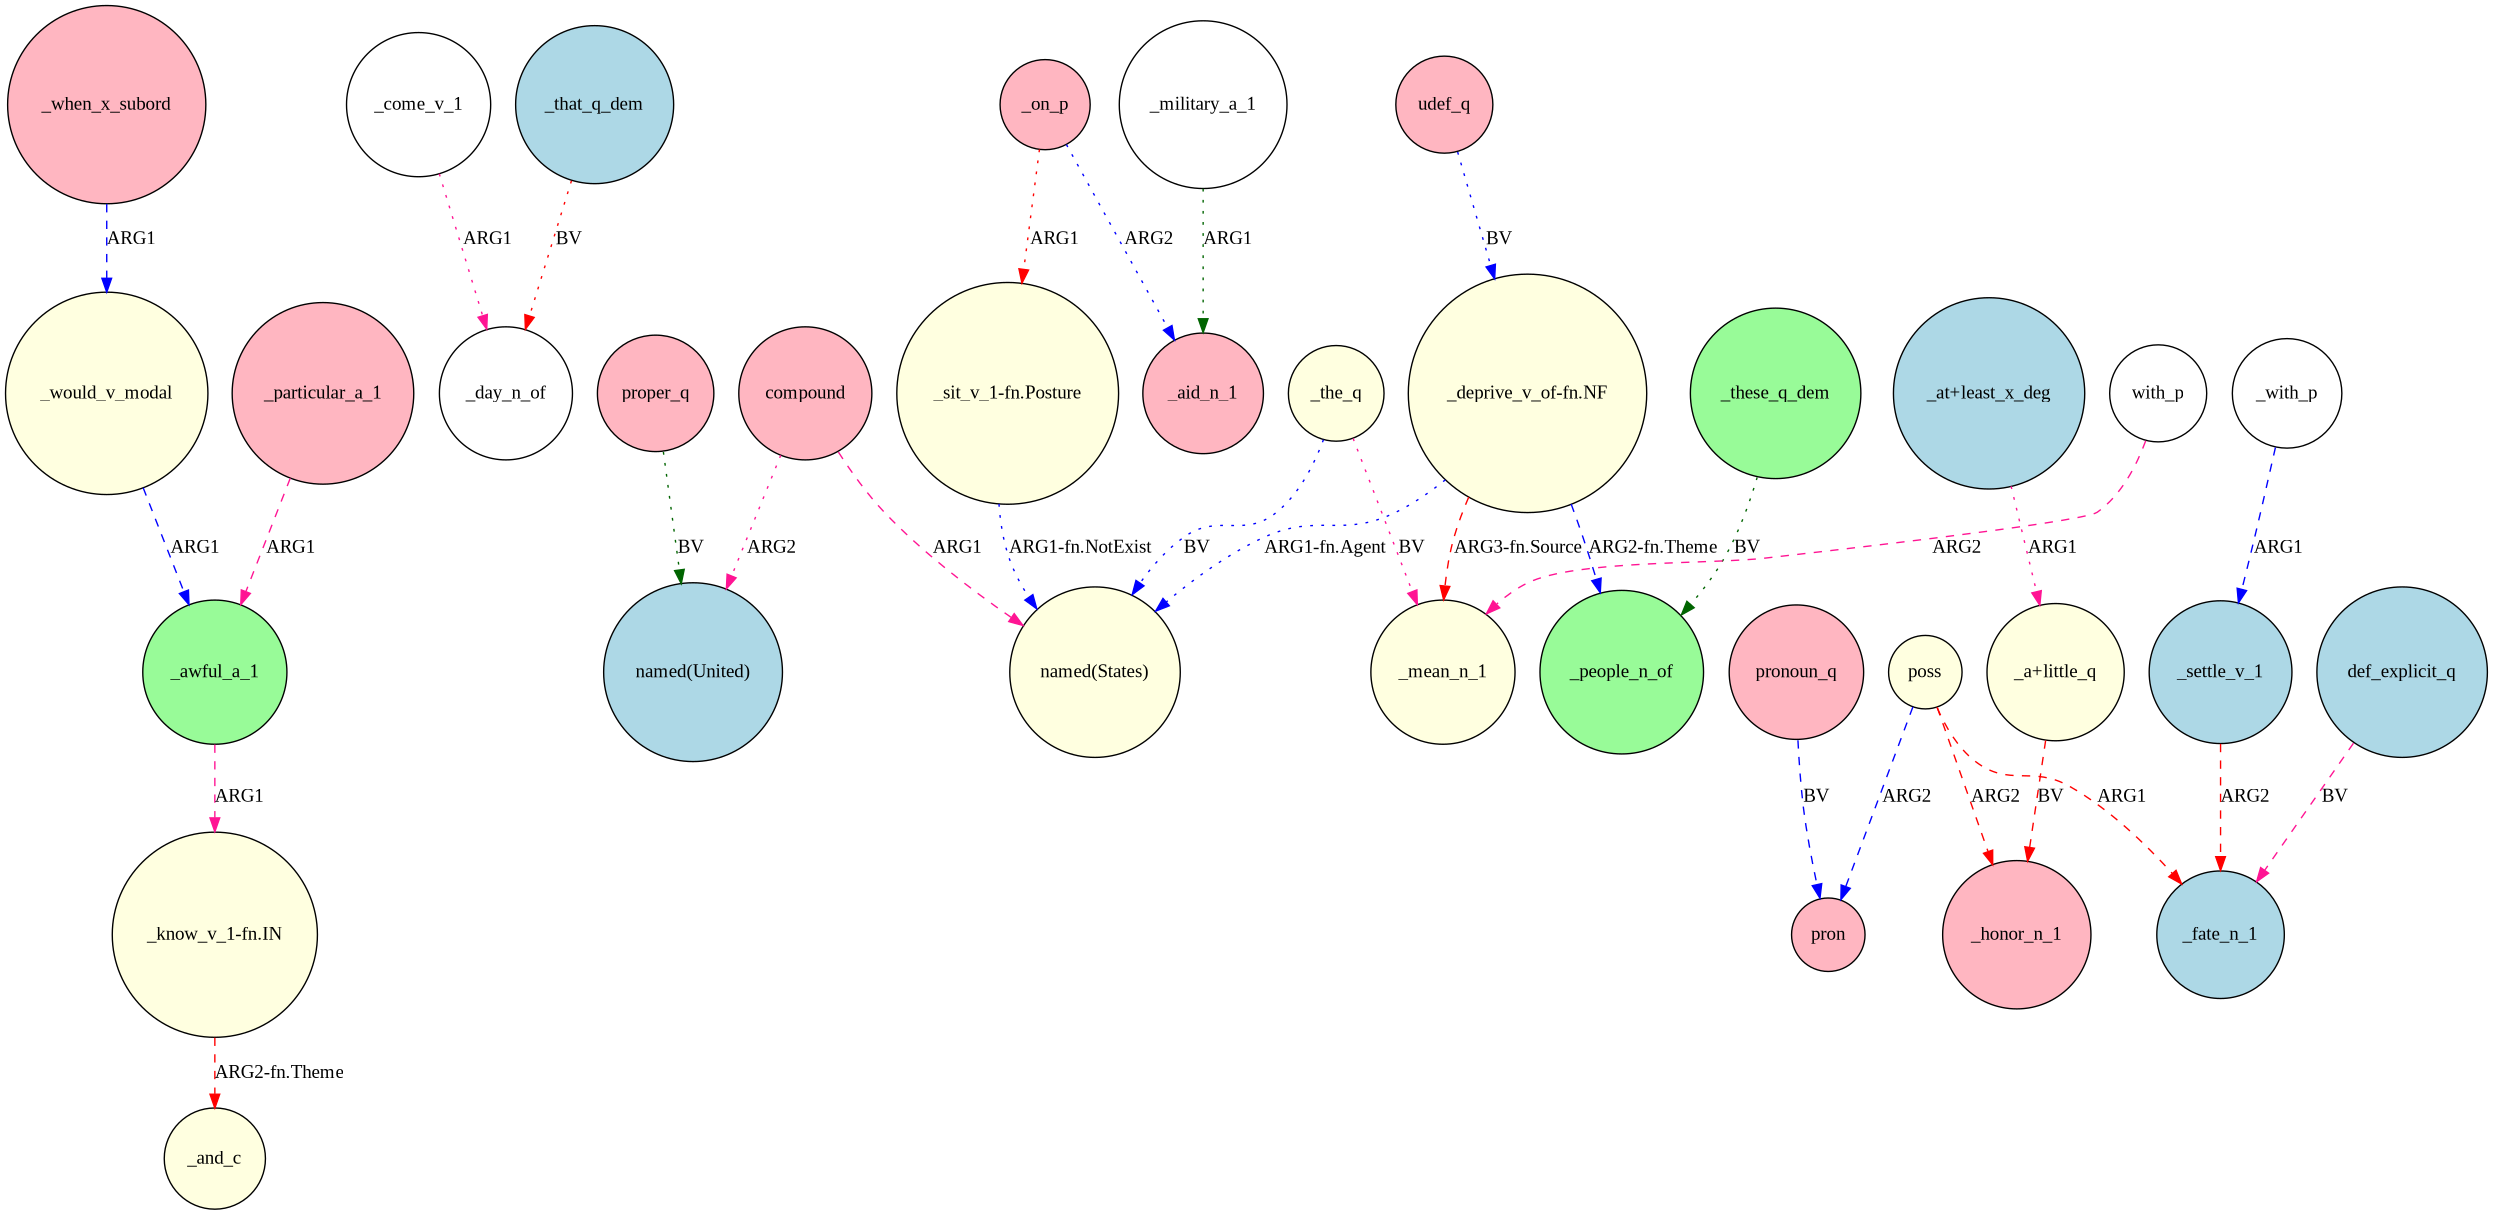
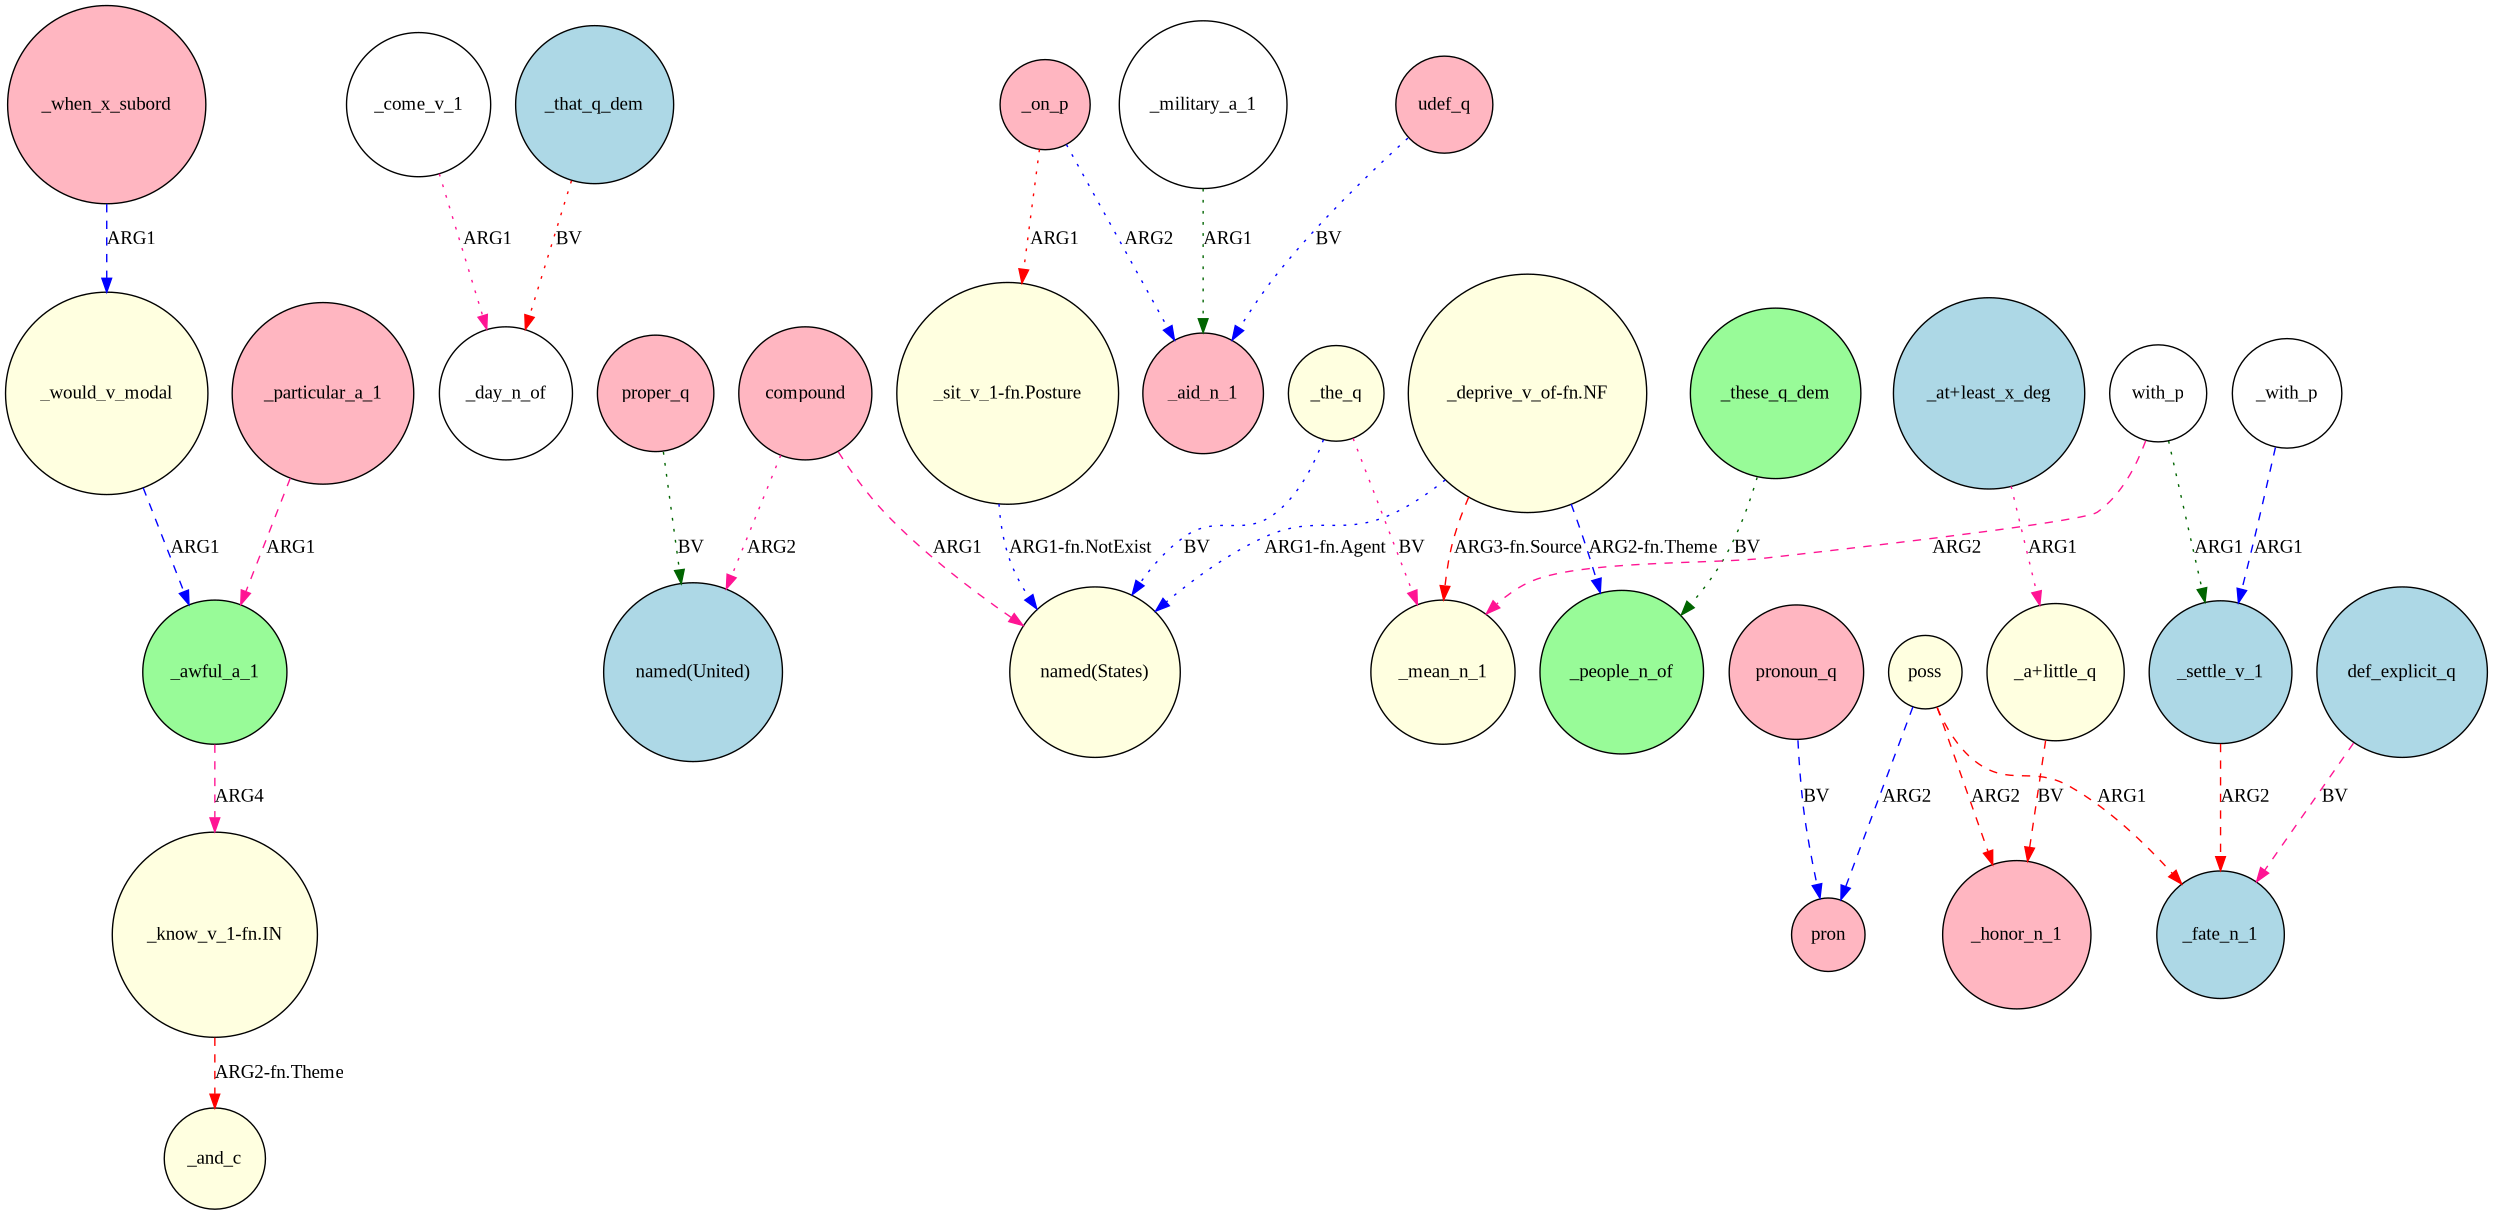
(1474, 209) -> (1317, 227)
none -> (2185, 515)
(240, 797) -> (240, 797)
